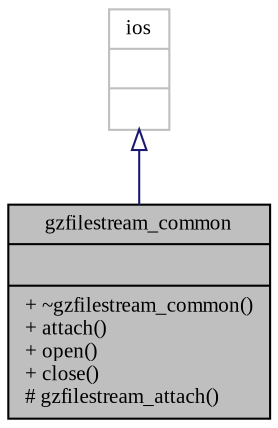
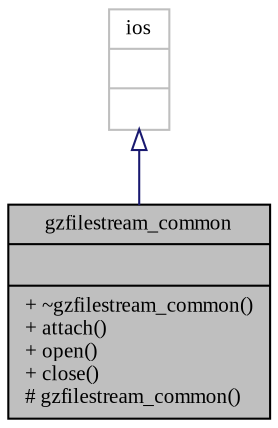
(123, 397) -> (133, 397)
